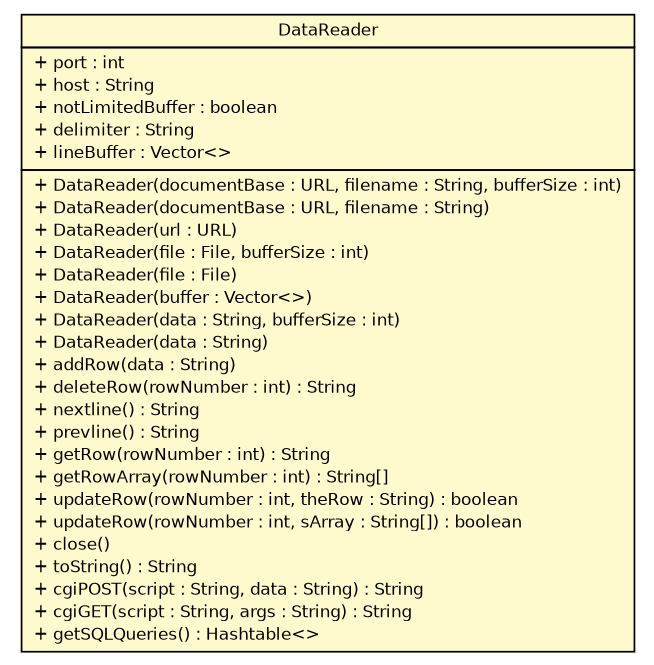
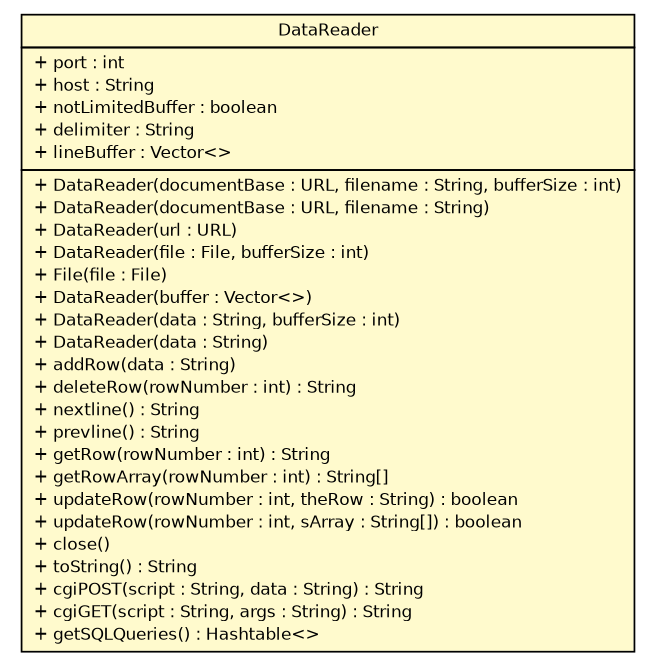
(136, 275) -> (101, 275)
